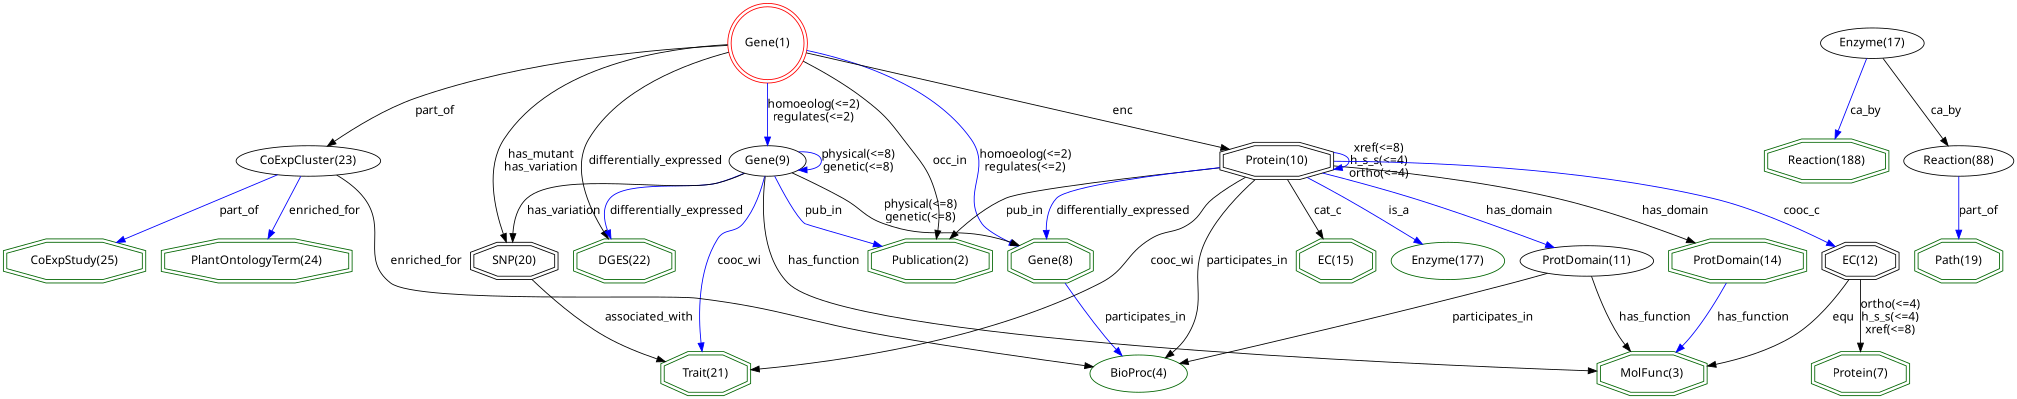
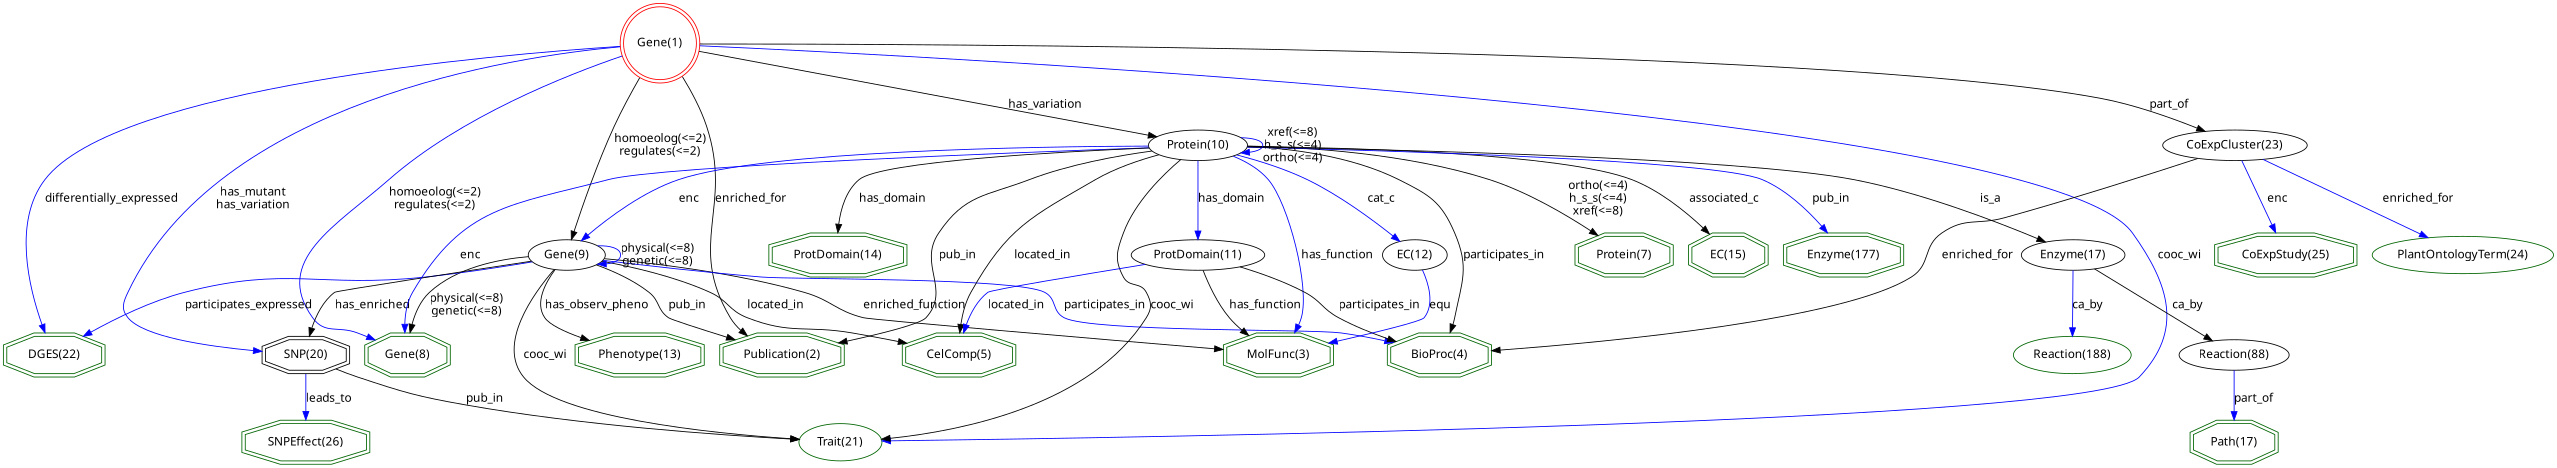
(560, 88) -> (271, 148)
(768, 110) -> (603, 153)
(1123, 111) -> (1045, 105)
(611, 112) -> (249, 94)
none -> (874, 154)
(950, 161) -> (751, 199)
(1277, 161) -> (1198, 145)
(1827, 161) -> (2072, 355)
none -> (1708, 164)
(239, 211) -> (2278, 199)
(564, 211) -> (372, 305)
(677, 211) -> (249, 305)
(1123, 211) -> (471, 255)
(1328, 211) -> (1724, 199)
(1399, 211) -> (1831, 199)
(1802, 211) -> (1381, 199)
none -> (2114, 223)
(812, 226) -> (659, 306)
(712, 250) -> (594, 411)
(257, 261) -> (2463, 255)
(824, 261) -> (915, 305)
(1448, 261) -> (1844, 255)
(1860, 261) -> (1415, 255)
(1959, 261) -> (2234, 442)
(1860, 311) -> (1426, 164)
(1706, 316) -> (1291, 229)
(649, 317) -> (485, 399)
(1090, 317) -> (961, 282)
(1792, 337) -> (1405, 325)
none -> (640, 355)
none -> (959, 355)
(706, 374) -> (840, 442)
(1139, 374) -> (1439, 355)
none -> (306, 442)
